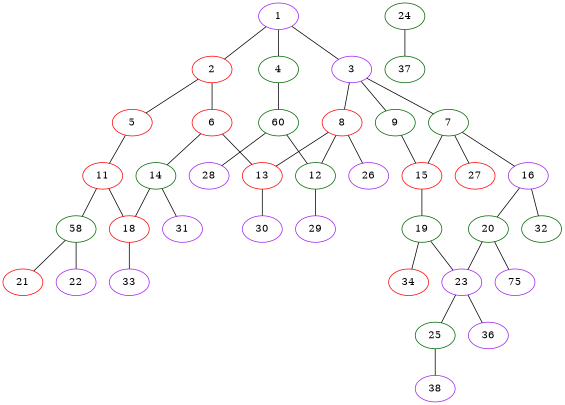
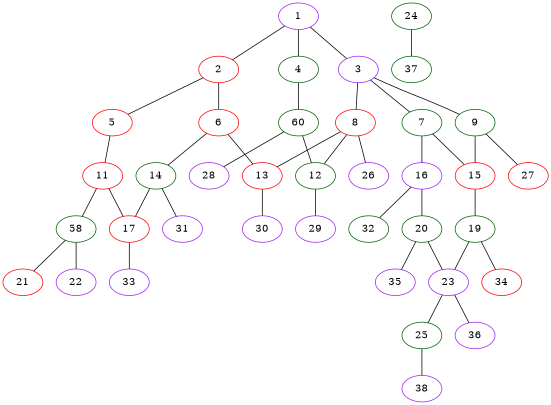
(462, 149) -> (502, 149)
(129, 229) -> (129, 229)
(515, 282) -> (395, 282)
